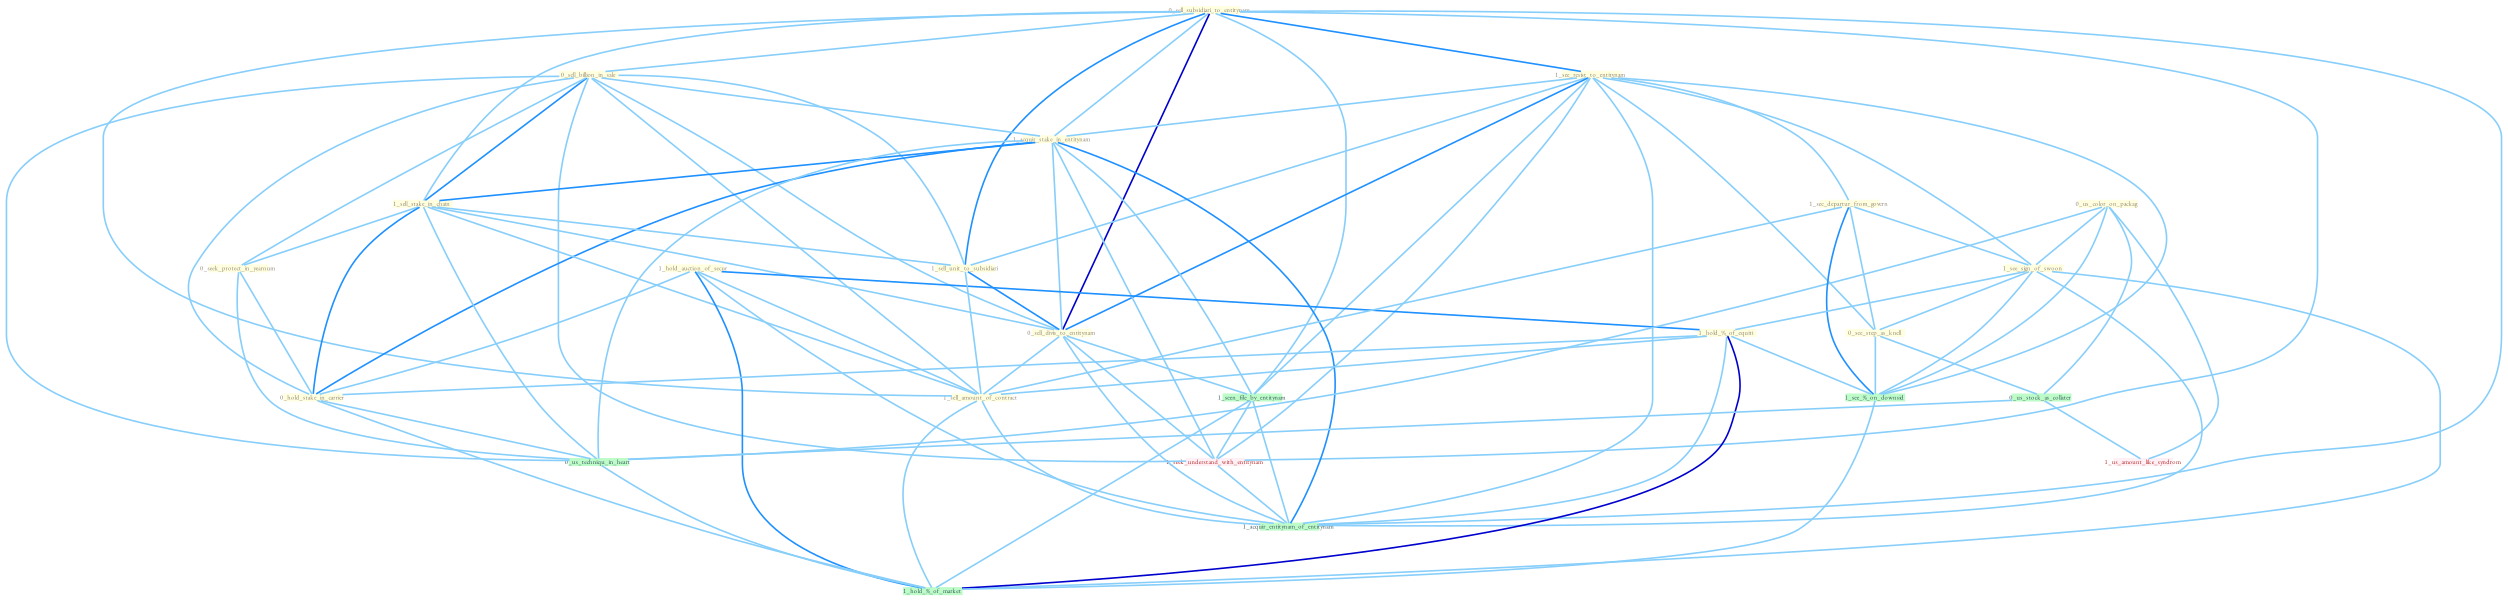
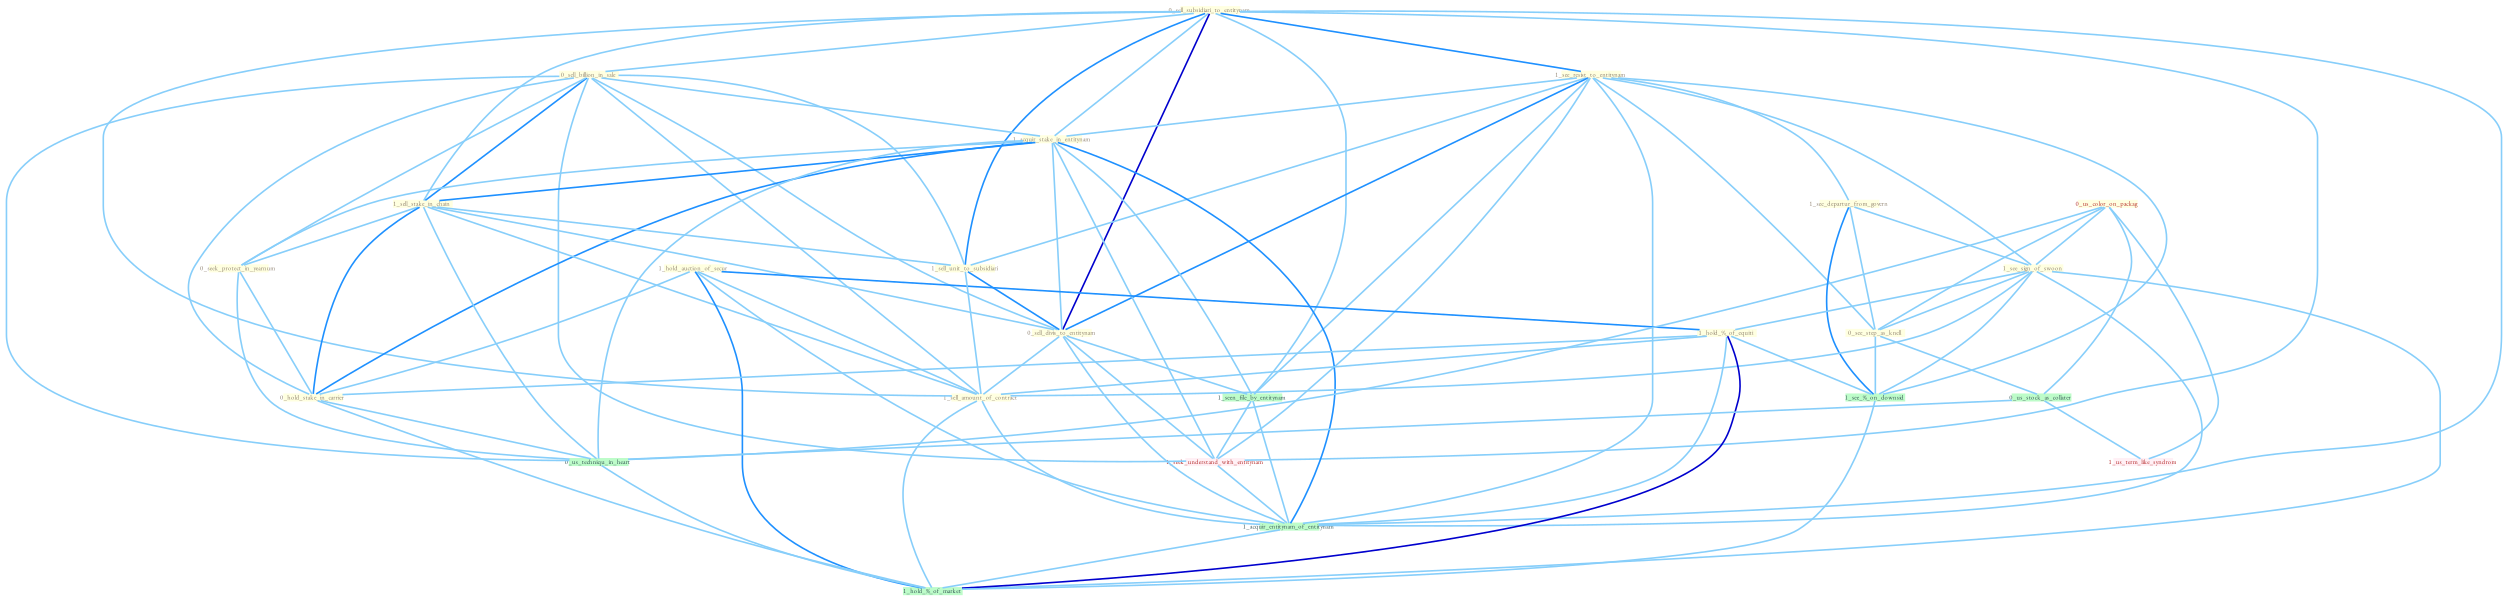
none -> (624, 167)
(2108, 204) -> (2108, 204)
(1437, 296) -> (1531, 381)
(2017, 326) -> (1989, 265)
(2143, 462) -> (2143, 462)
(1077, 504) -> (1111, 559)
